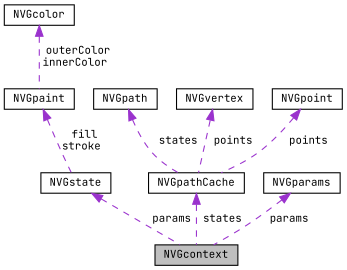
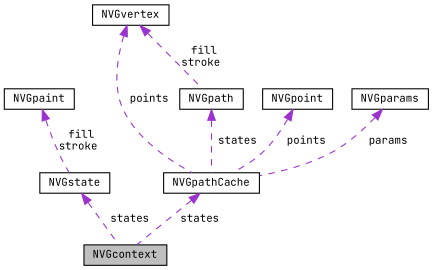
(39, 15) -> none
none -> (175, 61)
(169, 219) -> (127, 219)
(249, 224) -> (323, 157)
